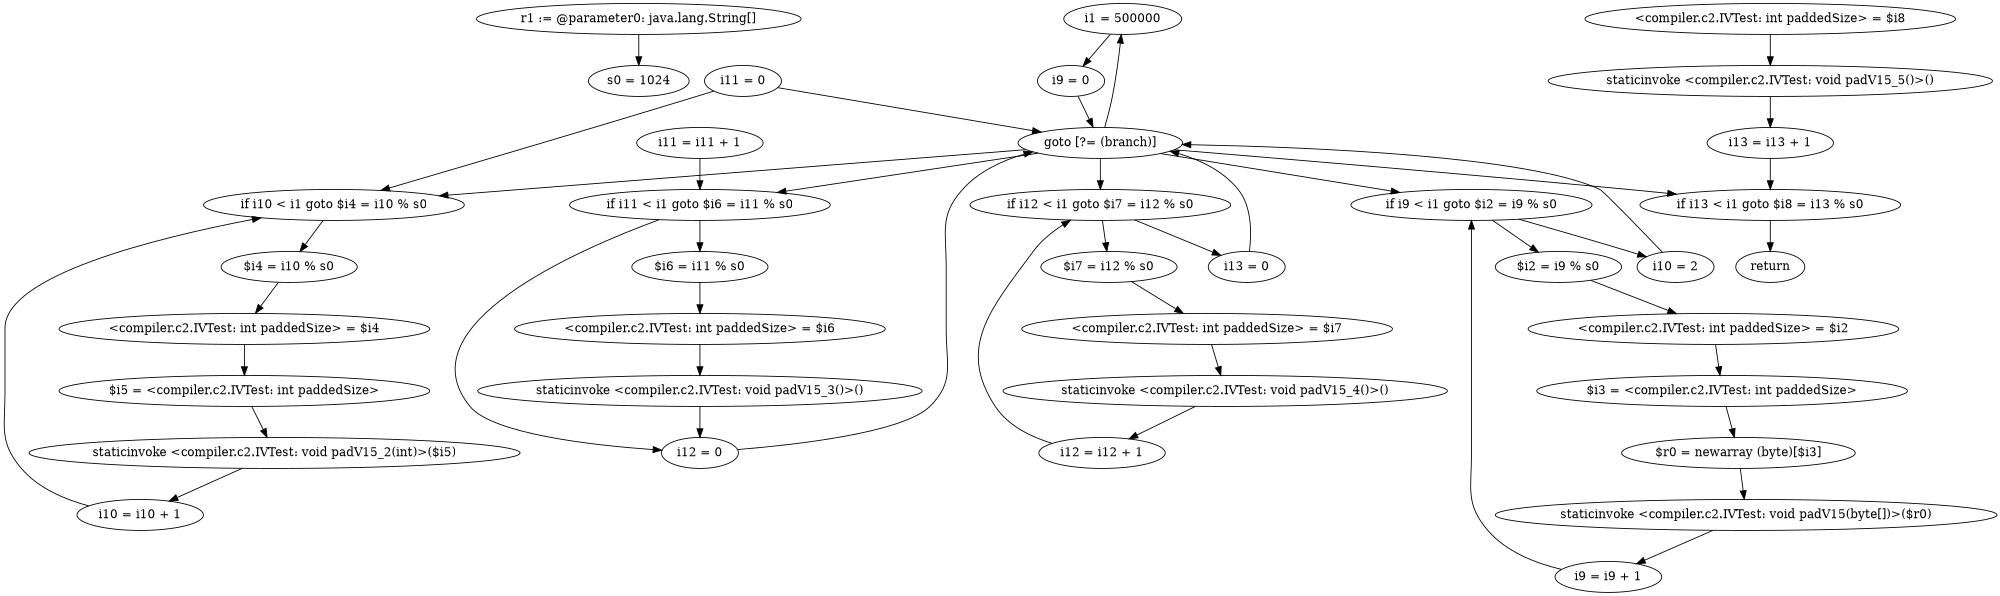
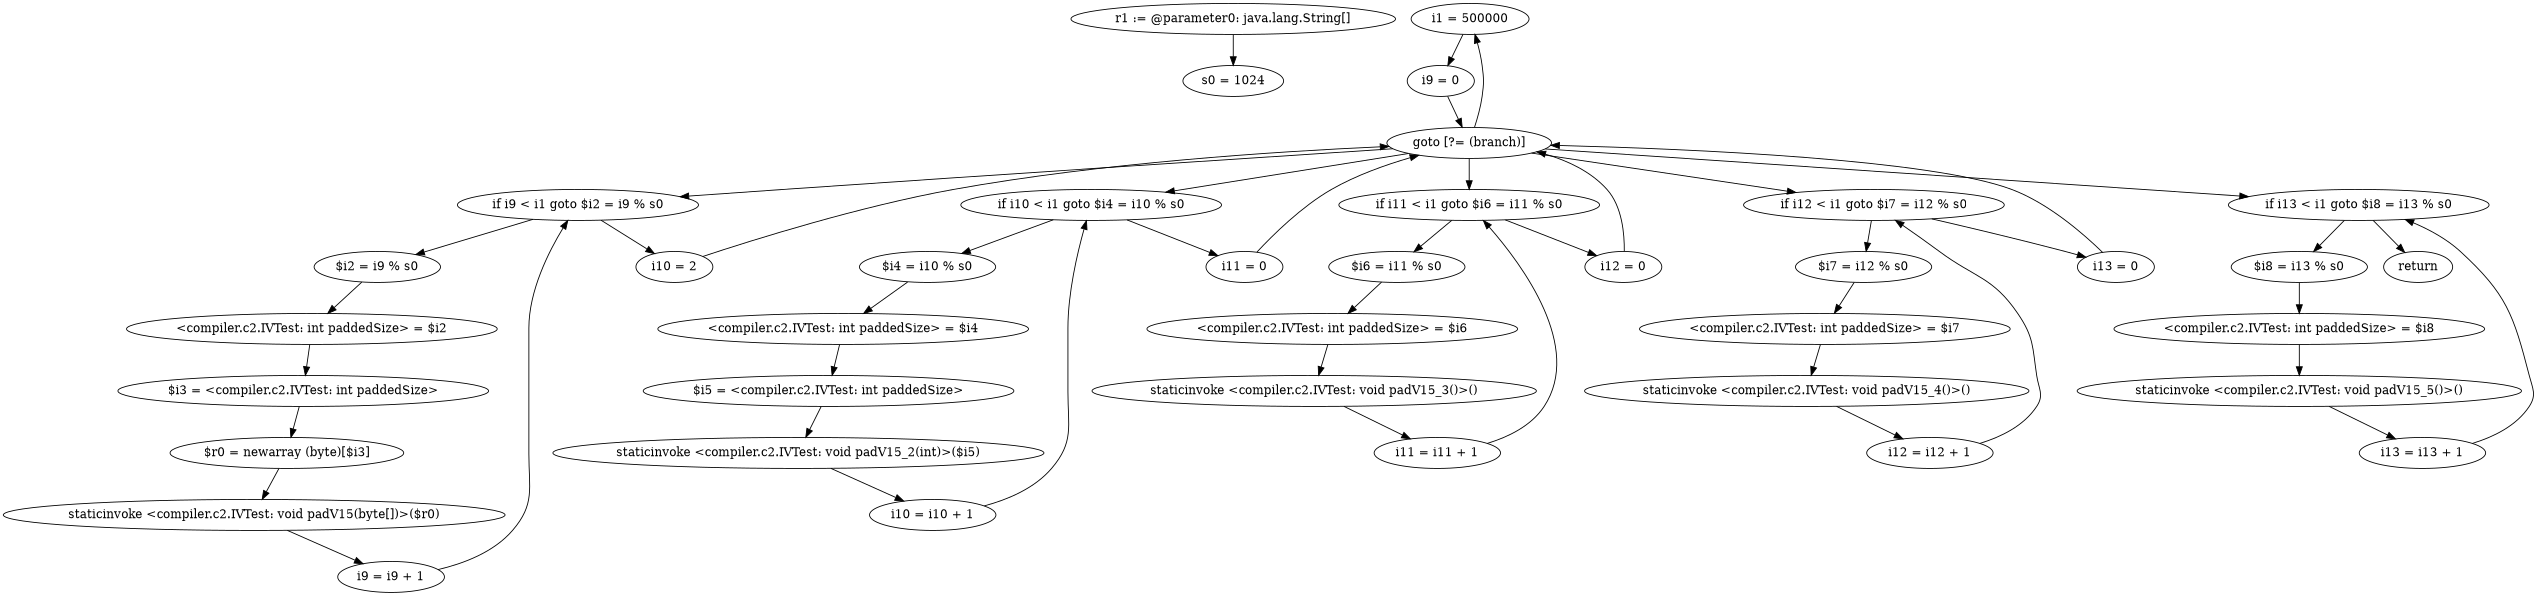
(552, 140) -> (1168, 236)
none -> (2299, 267)
(700, 418) -> (1373, 421)
